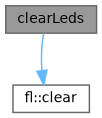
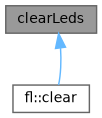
(42, 52) -> (61, 67)
